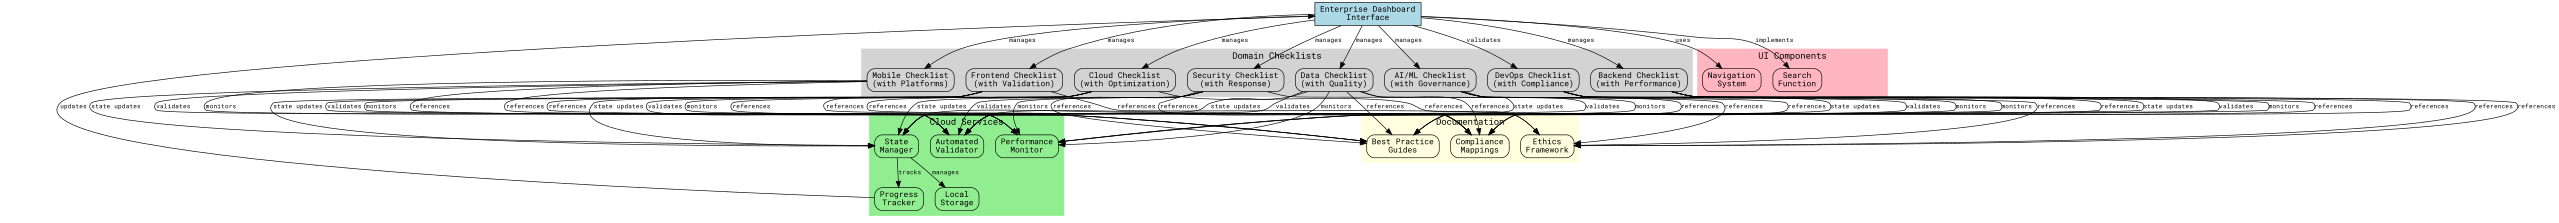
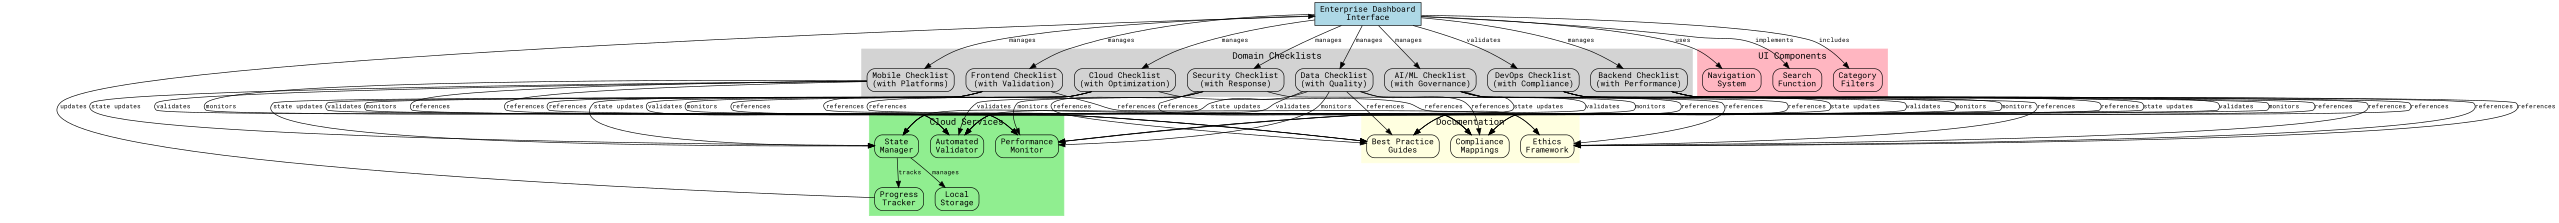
none -> (1858, 80)
(1045, 98) -> none
none -> (2304, 123)
